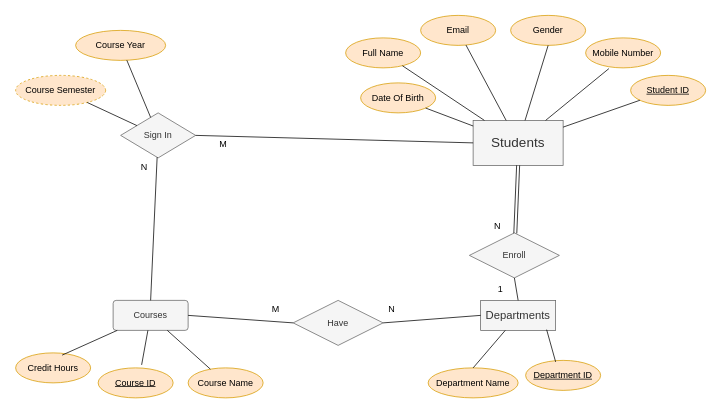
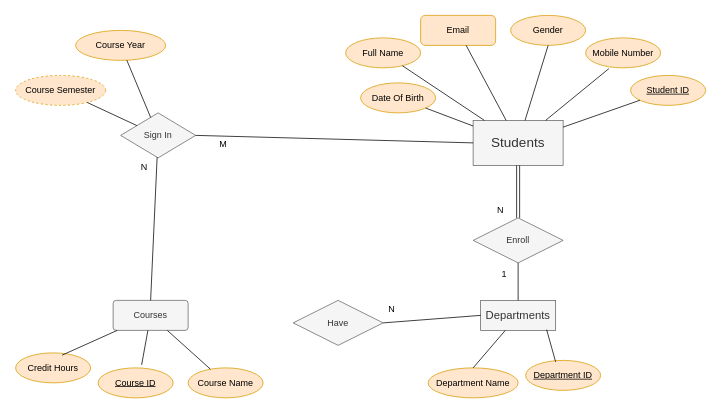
(458, 30) -> (458, 30)
(514, 255) -> (518, 240)
(241, 319) -> none
